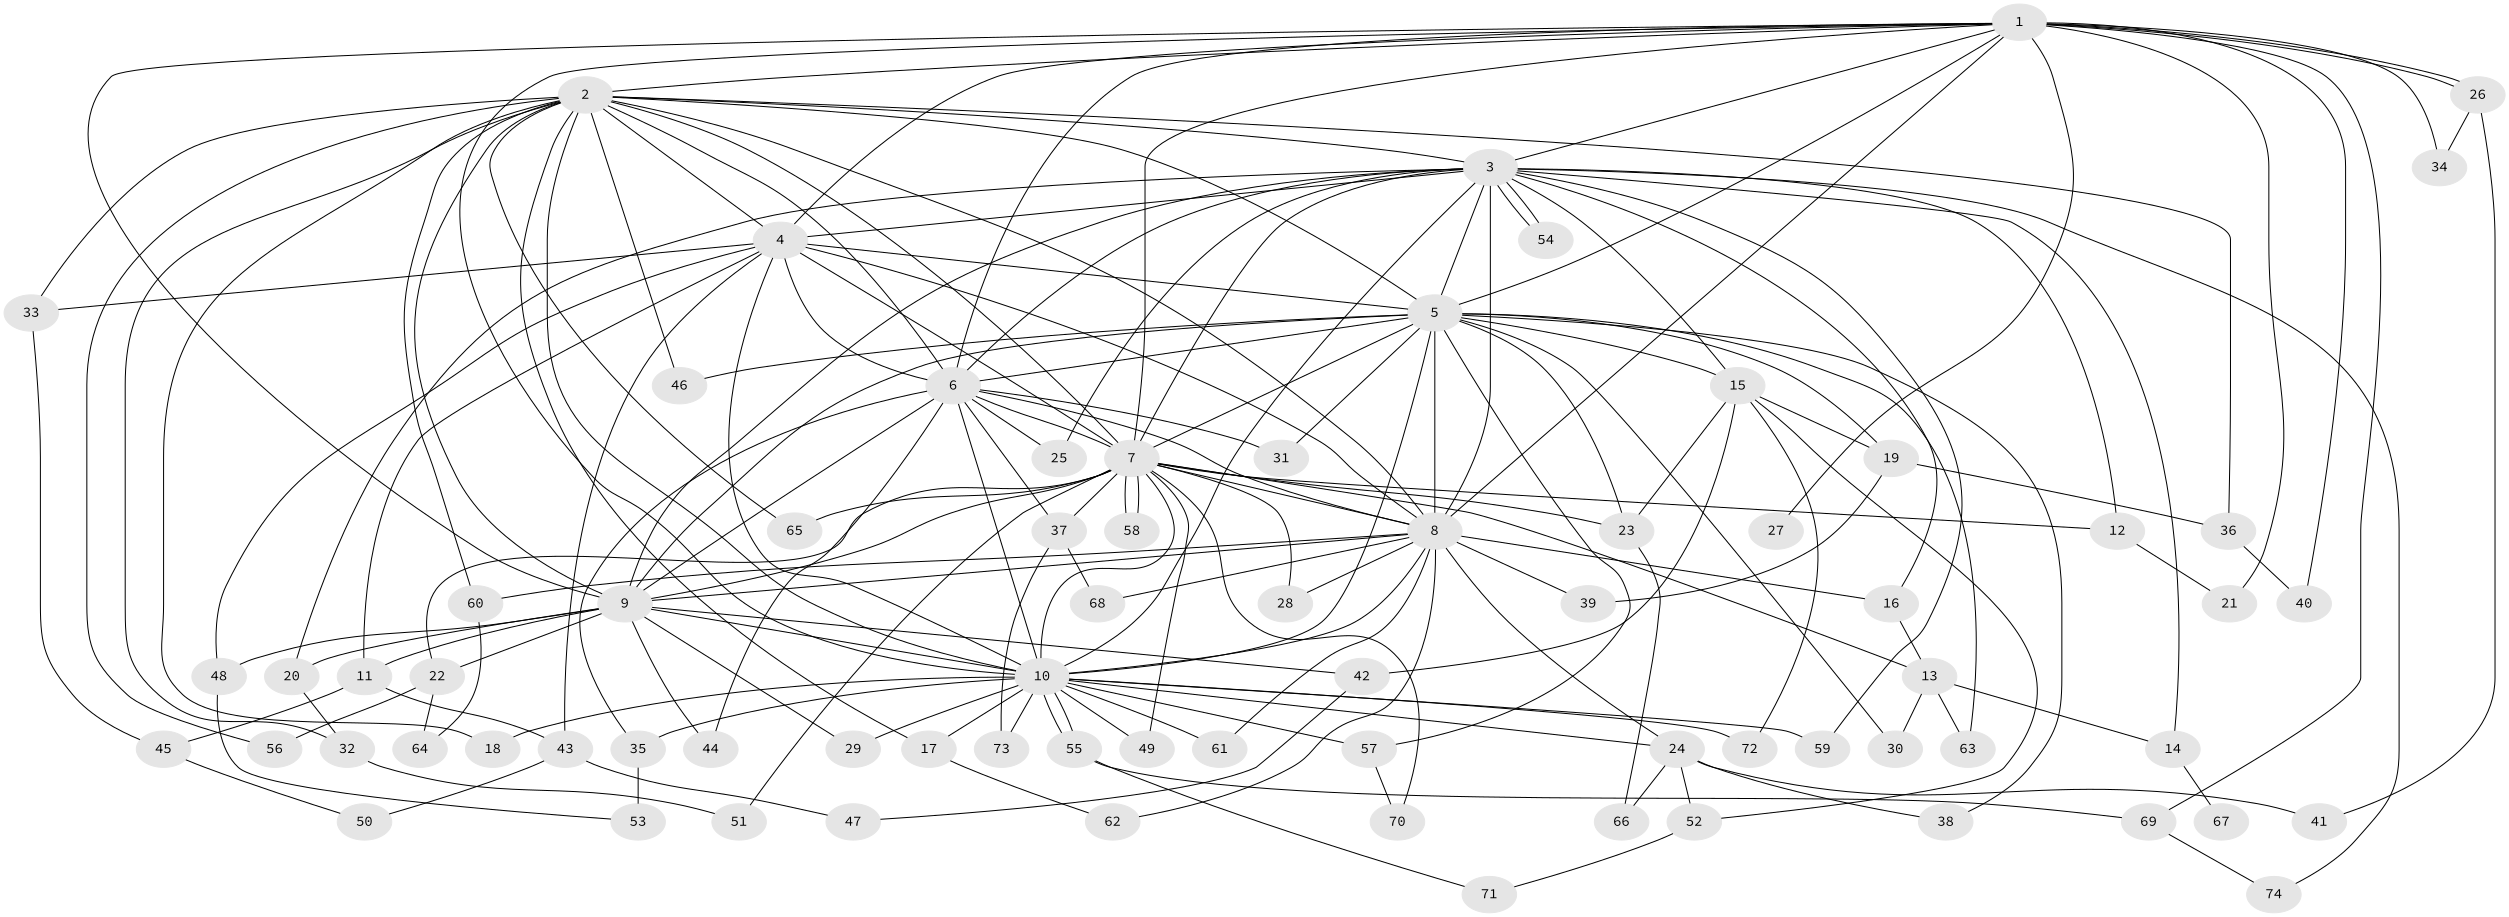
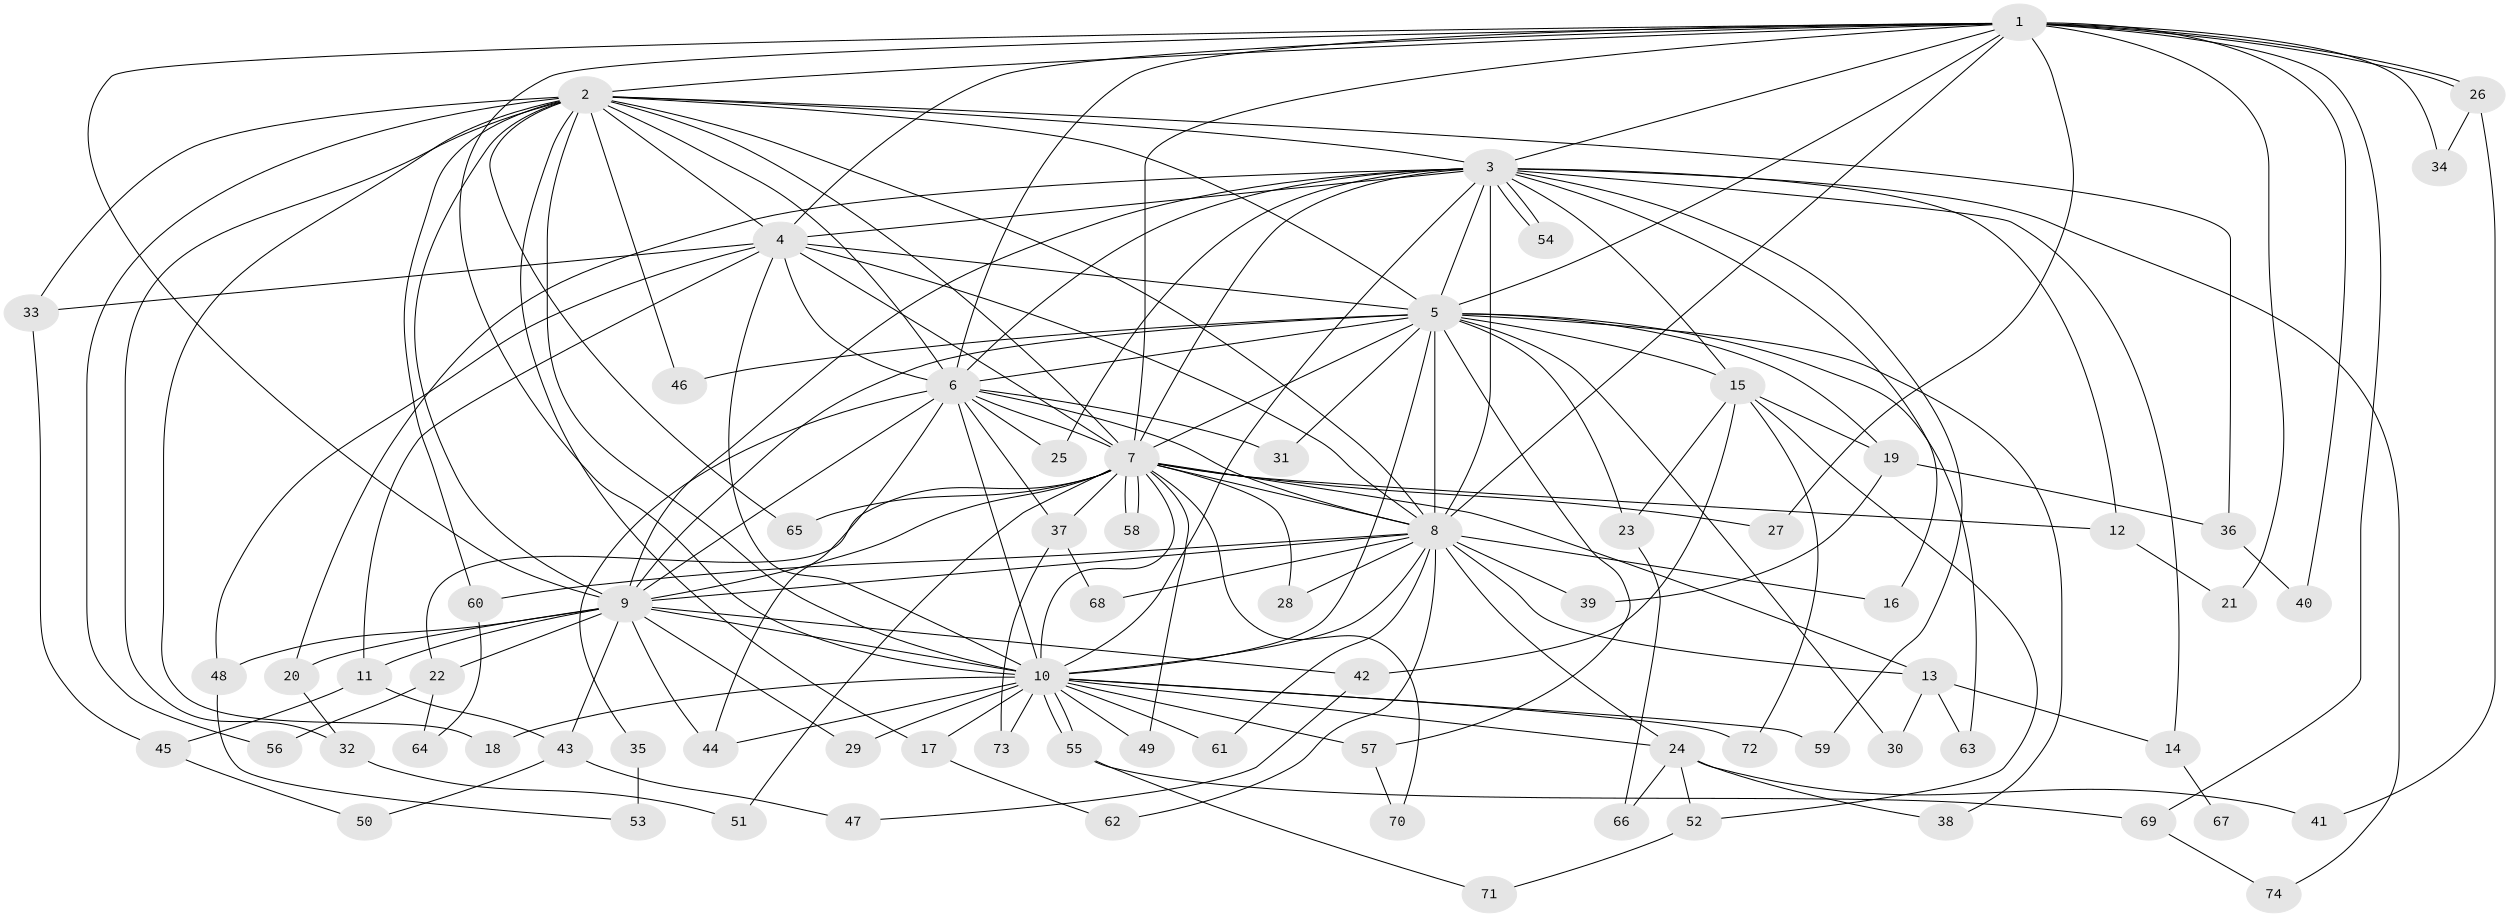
(600, 463) -> (597, 671)
(1425, 496) -> (1454, 495)
(1908, 636) -> (1663, 648)
(853, 694) -> (877, 713)
